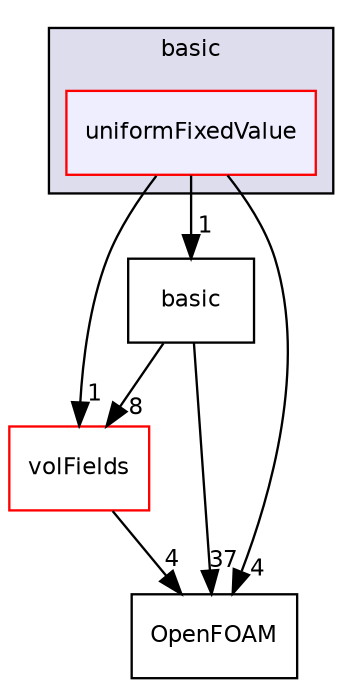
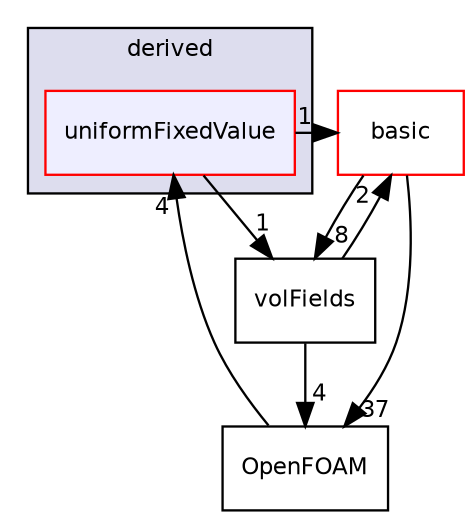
(191, 50) -> (170, 50)
none -> (362, 228)
(191, 301) -> (401, 133)
(287, 369) -> (205, 319)
(79, 468) -> (305, 301)
